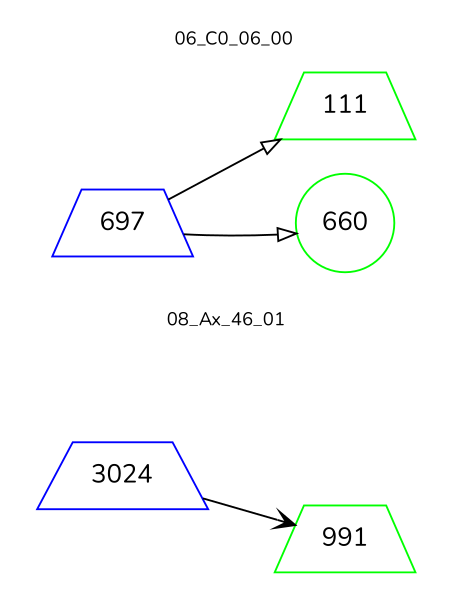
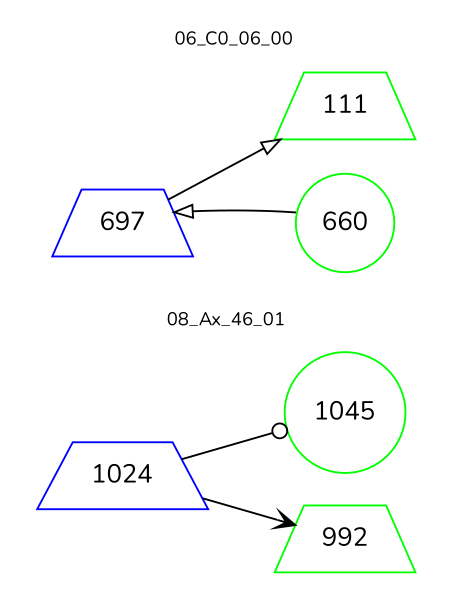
(231, 236) -> (245, 211)
none -> (345, 413)
(123, 476) -> (123, 476)
(345, 539) -> (345, 539)
